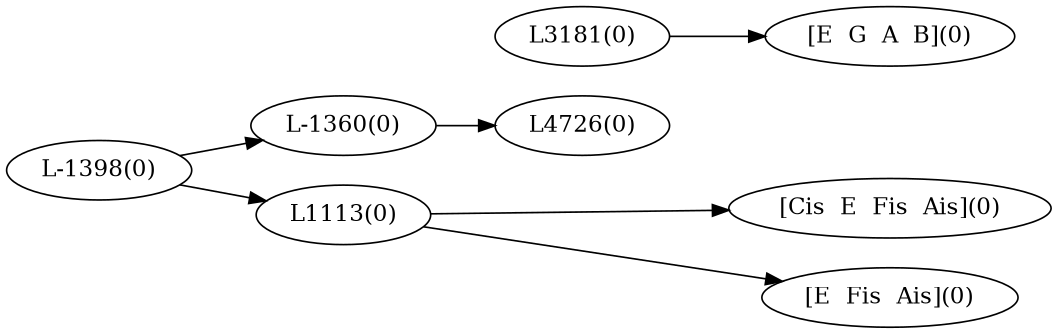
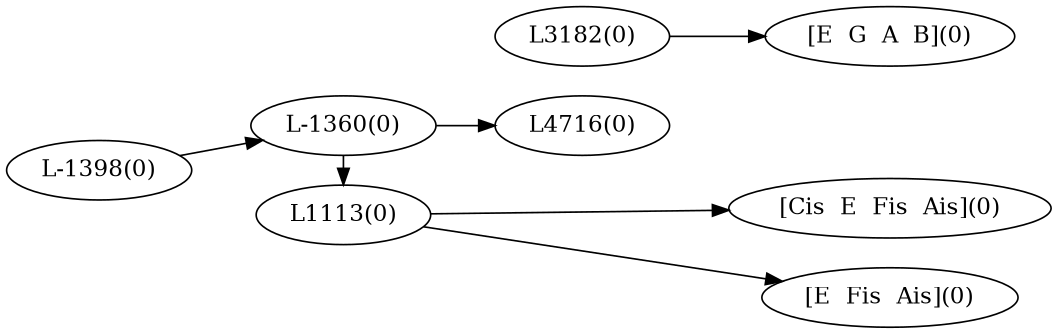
(582, 36) -> (582, 36)
(582, 126) -> (582, 126)
(215, 191) -> (343, 162)
